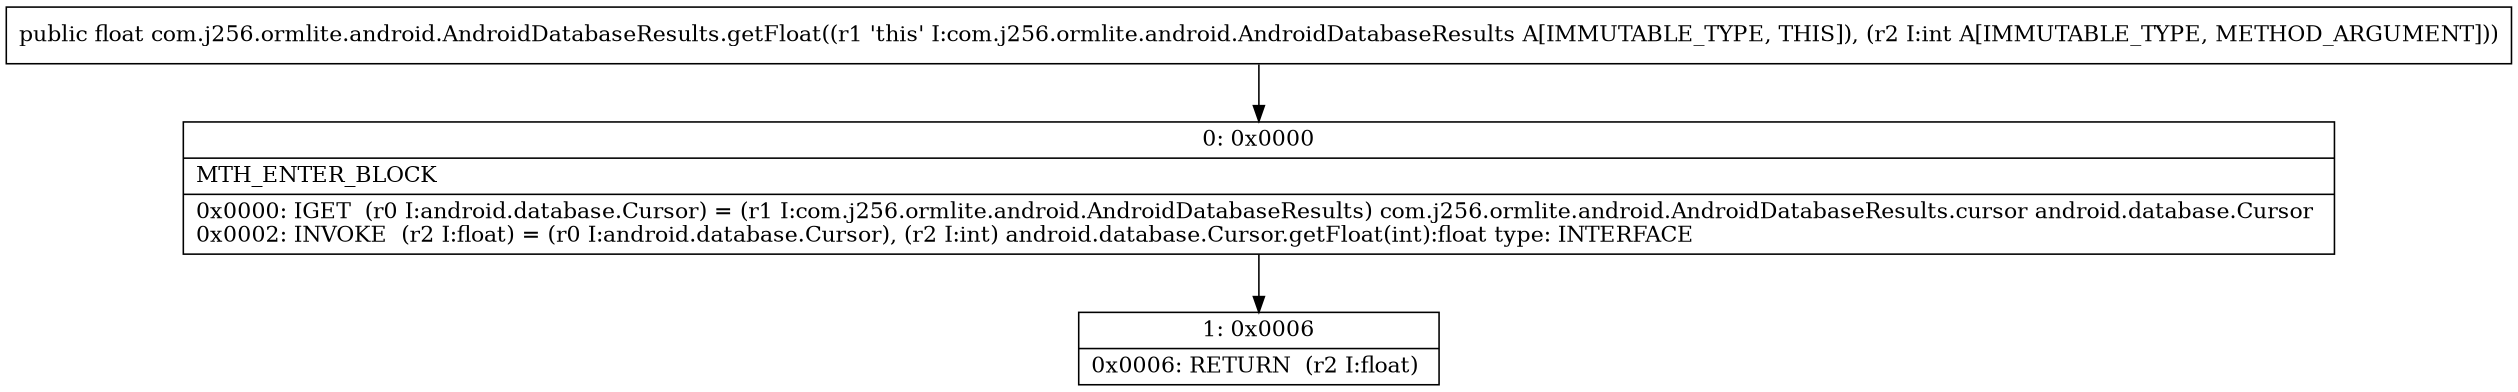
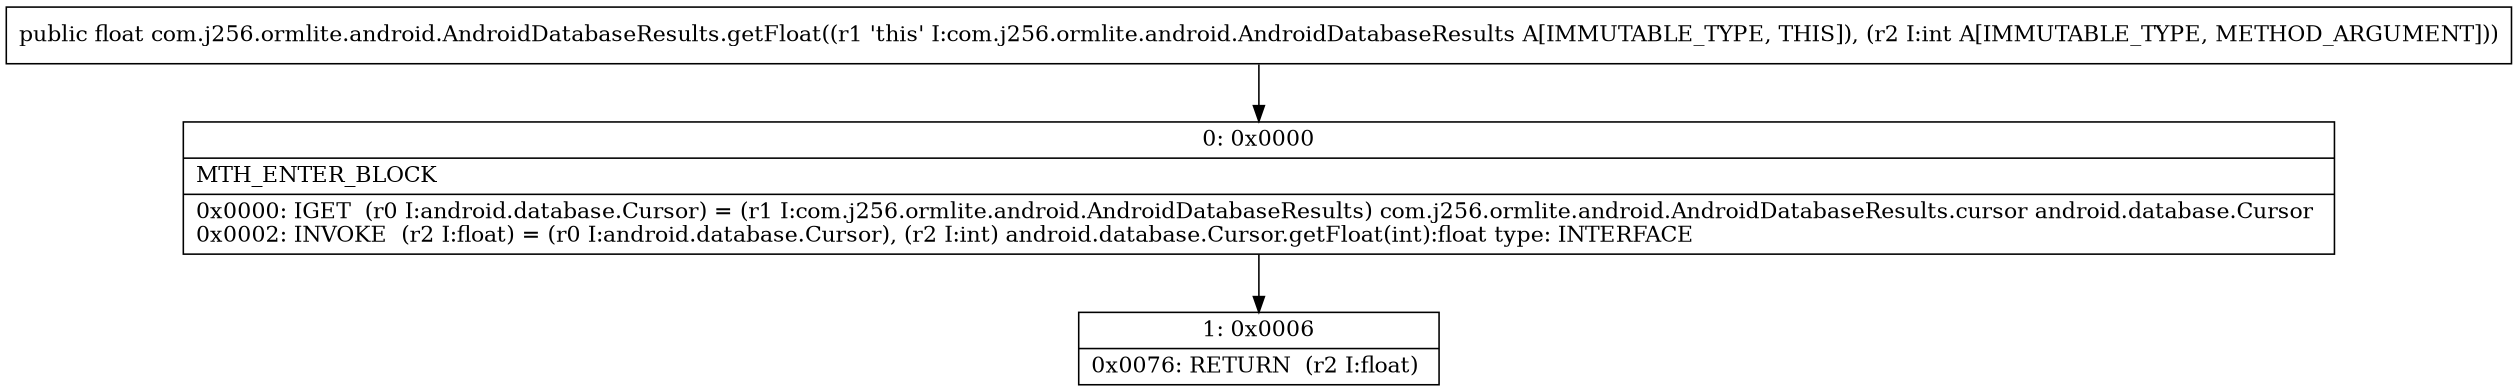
(1259, 366) -> (1259, 366)
